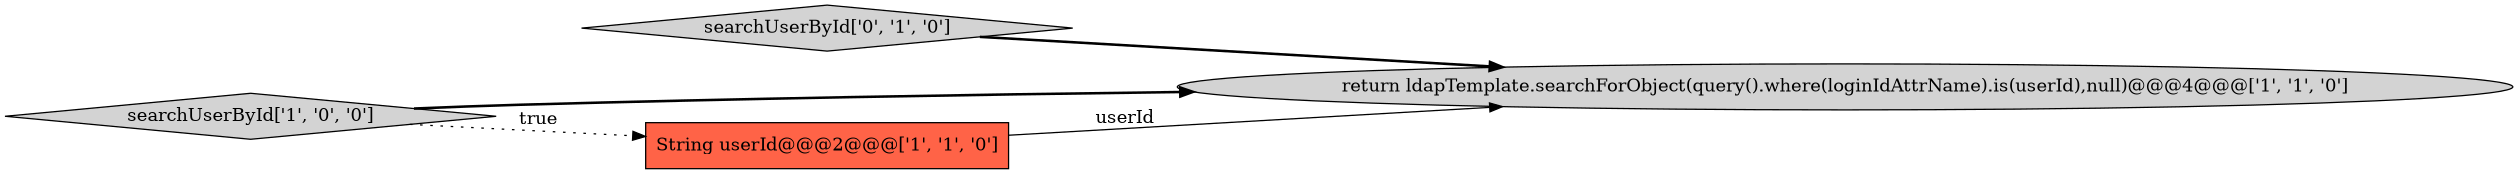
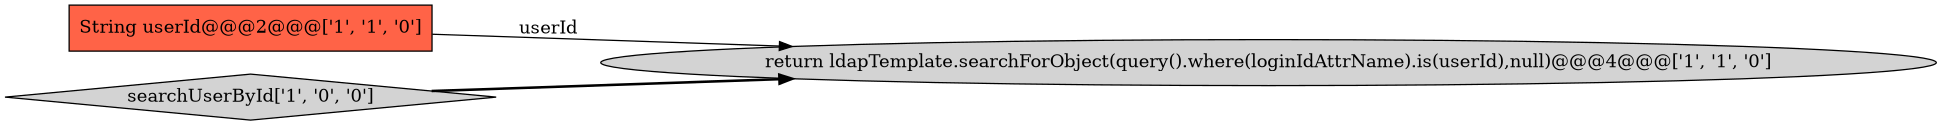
(827, 28) -> none
(521, 130) -> none
